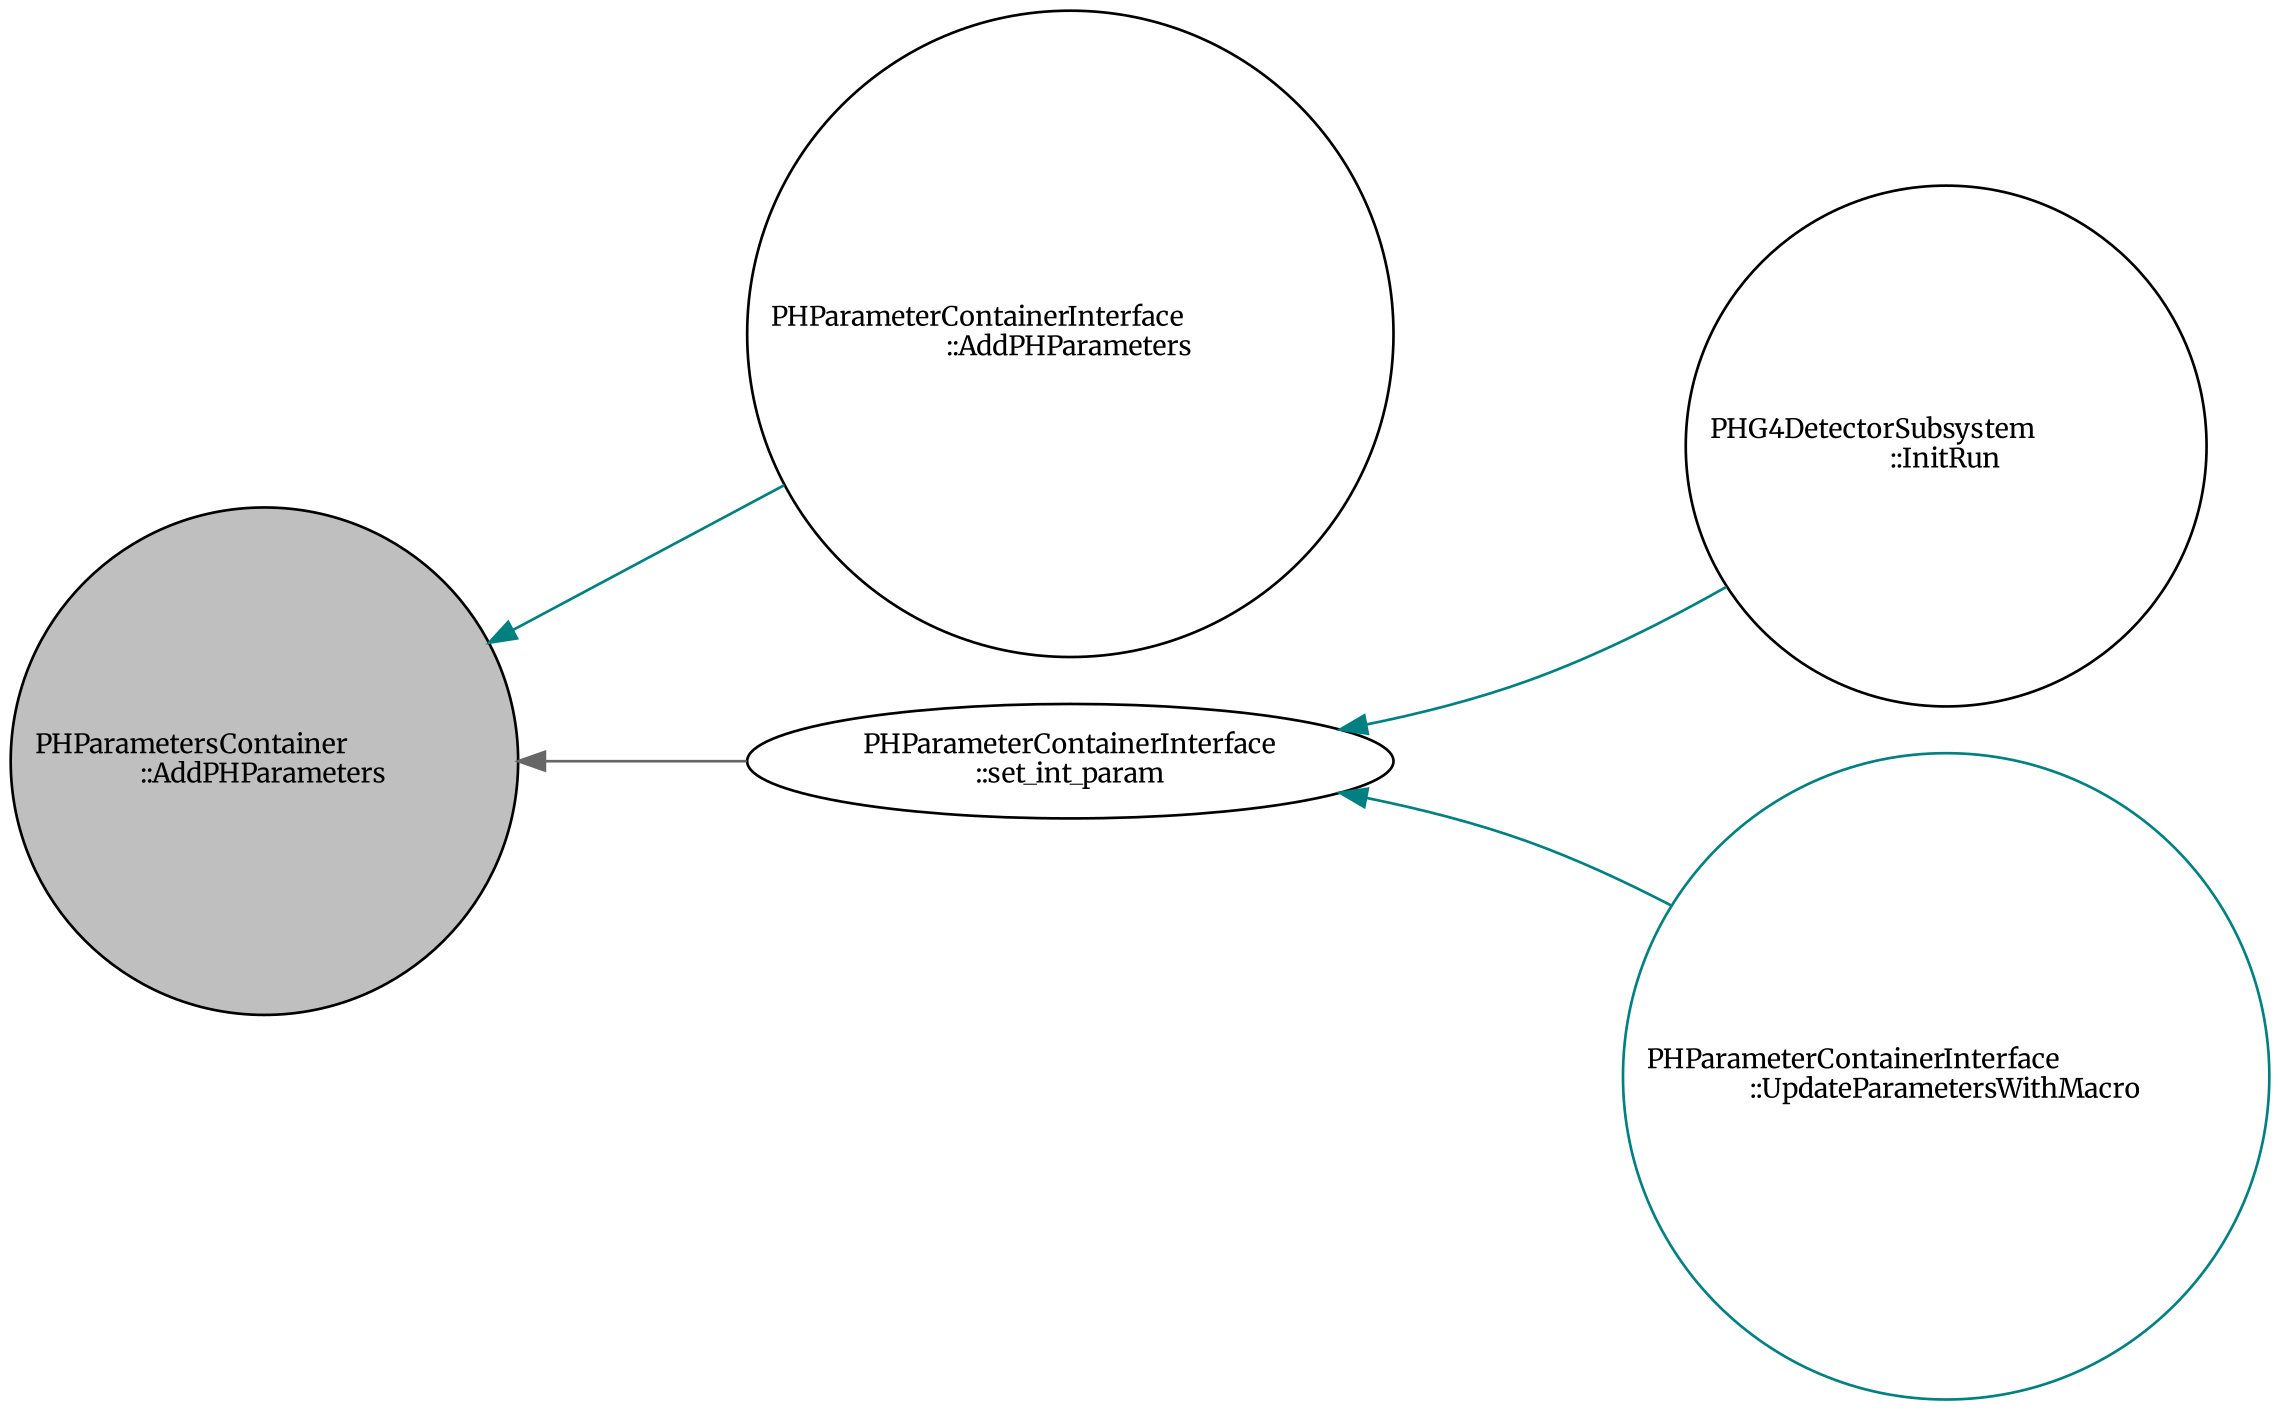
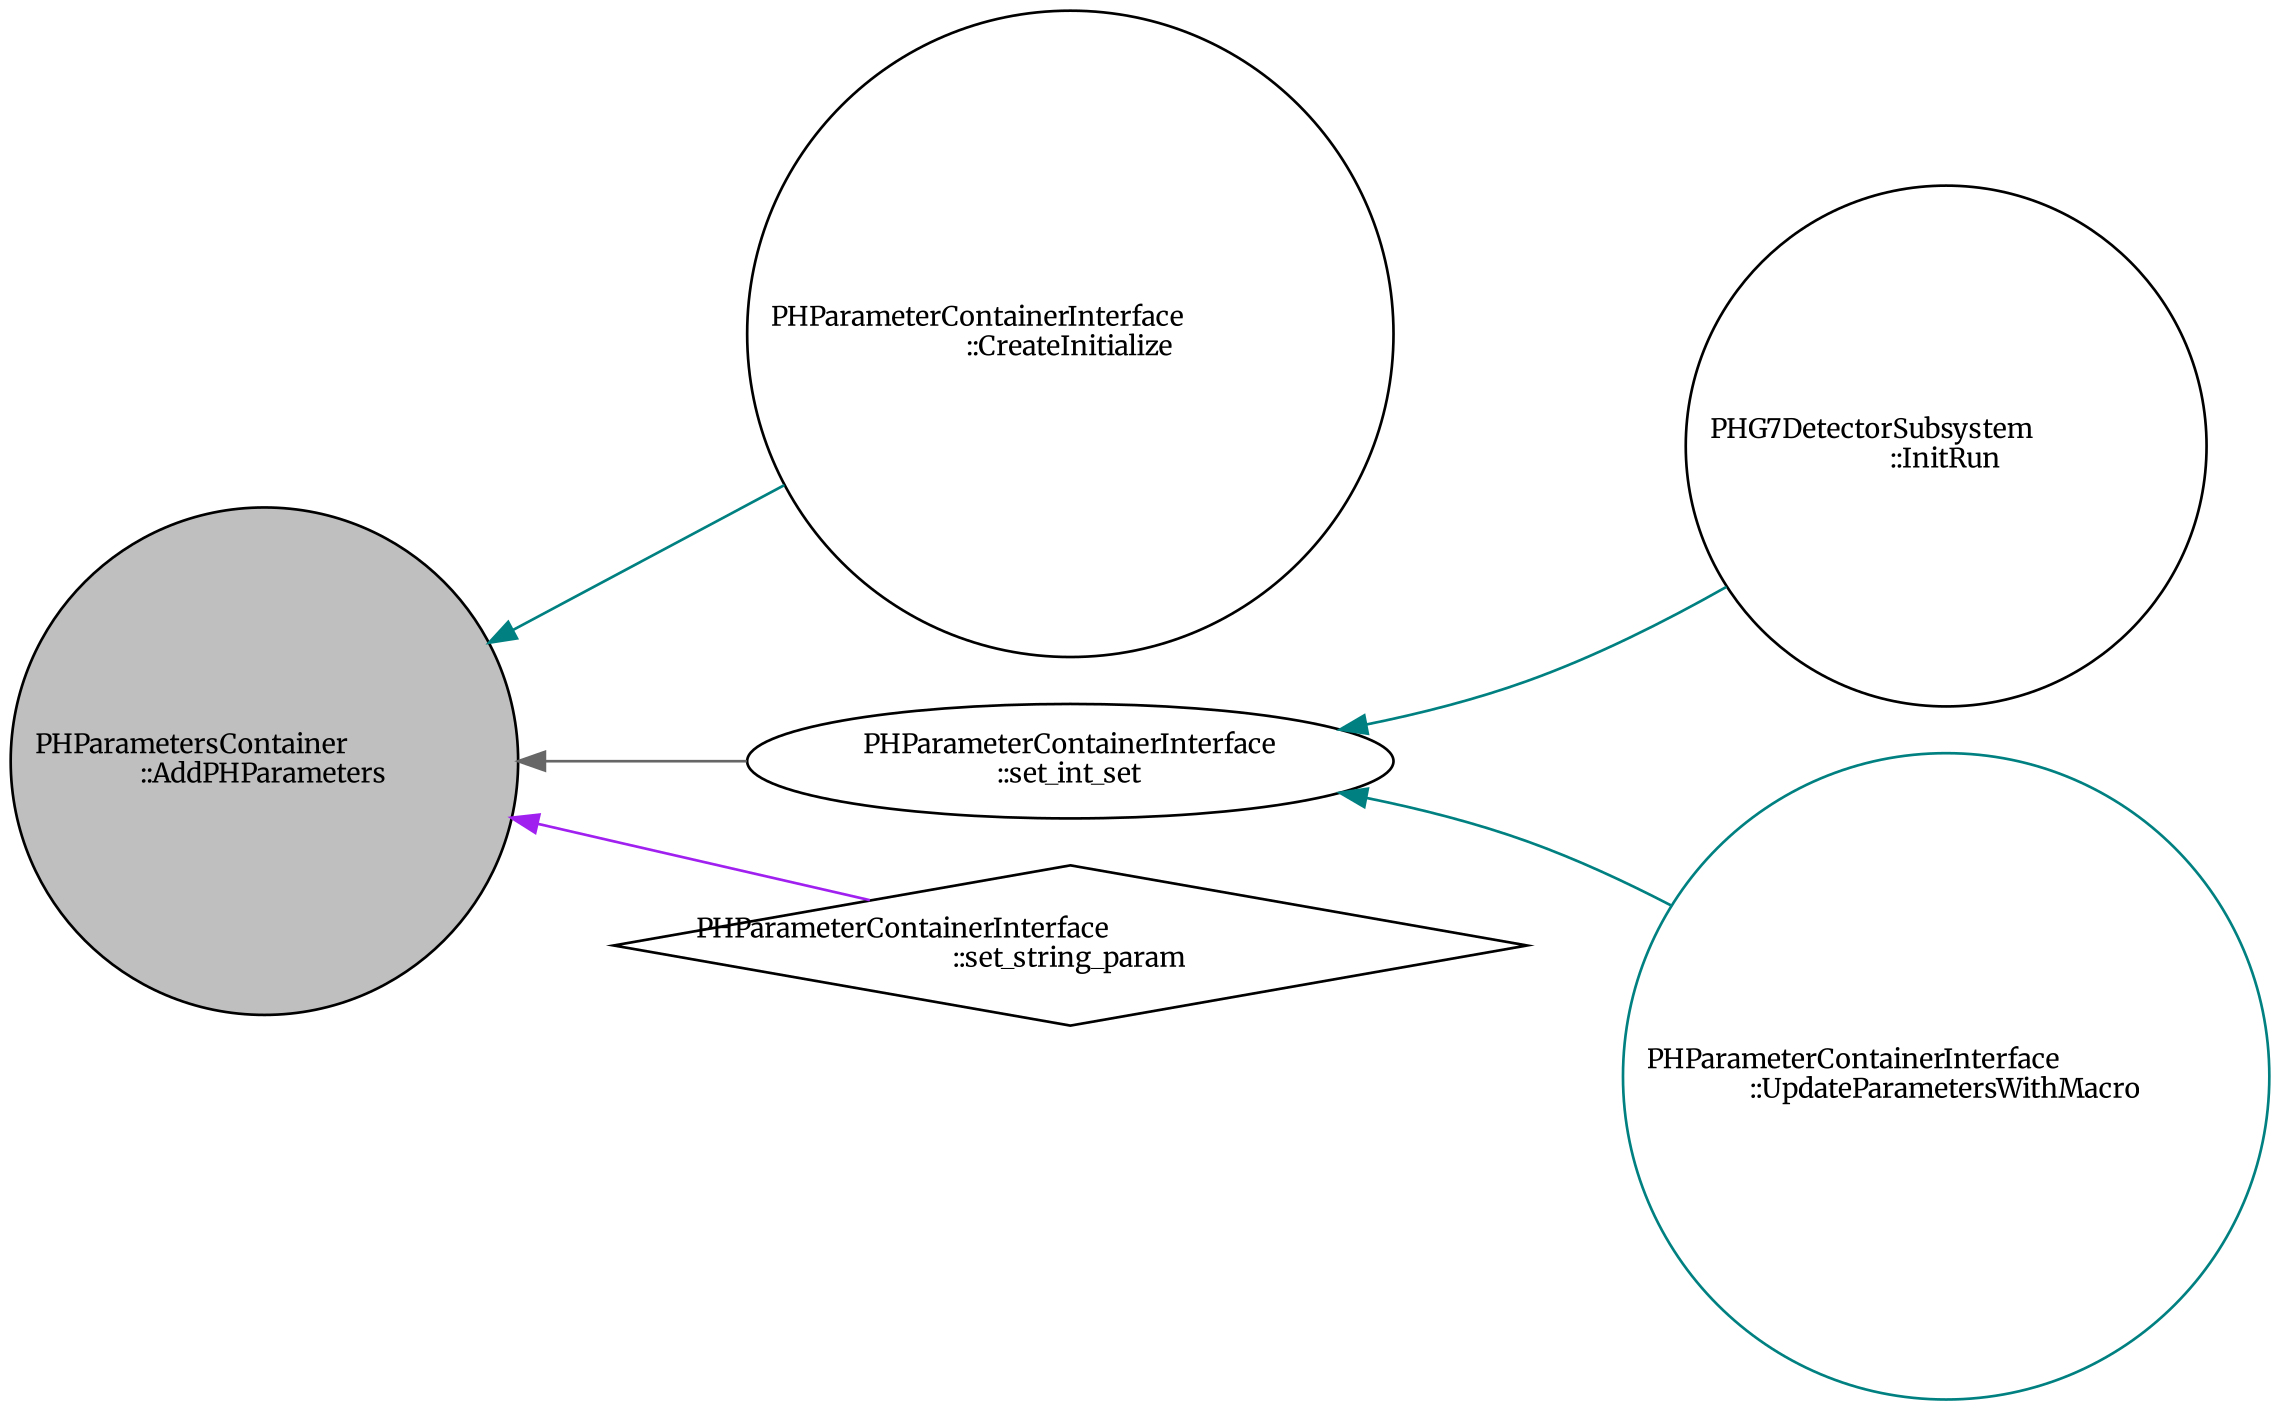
(1070, 334) -> (1070, 334)
(1946, 446) -> (1946, 446)
(1070, 761) -> (1070, 761)
none -> (1070, 945)
